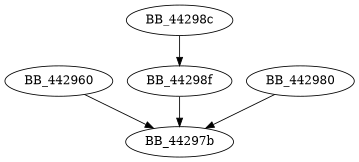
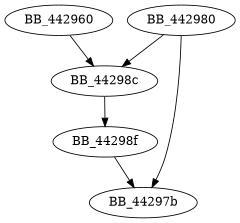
none -> (146, 48)
(115, 109) -> (79, 47)
